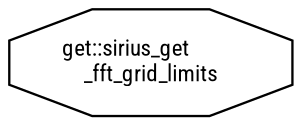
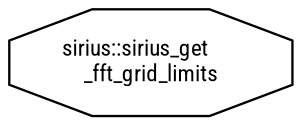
(151, 63) -> (151, 63)
